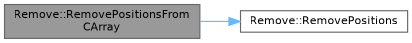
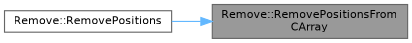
(214, 21) -> (186, 21)
